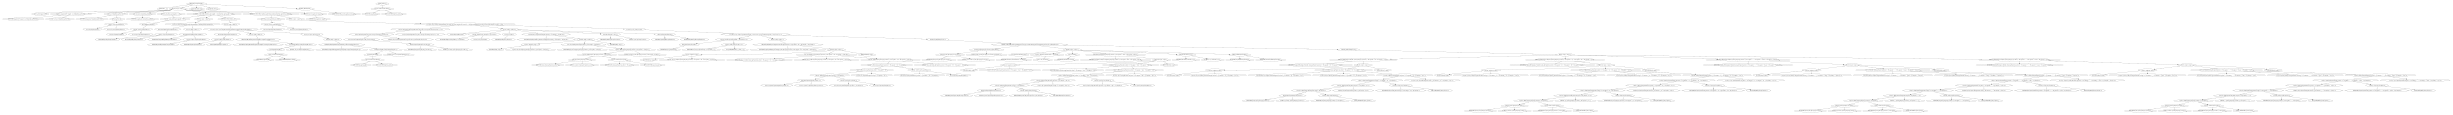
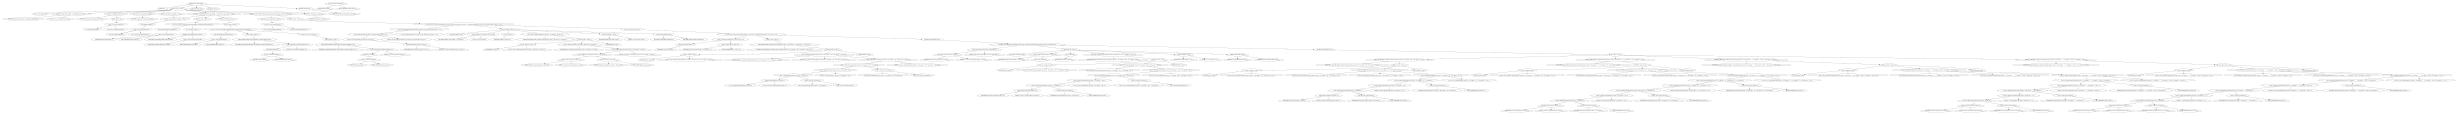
(382, 4) -> none
